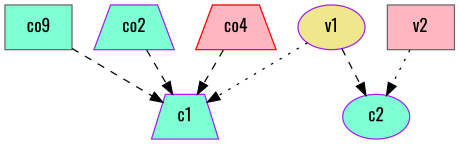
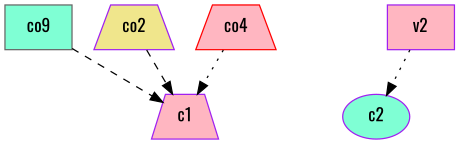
(134, 27) -> (134, 27)
(332, 27) -> none
(421, 27) -> (421, 27)
(214, 67) -> (214, 67)
(185, 117) -> (185, 117)
